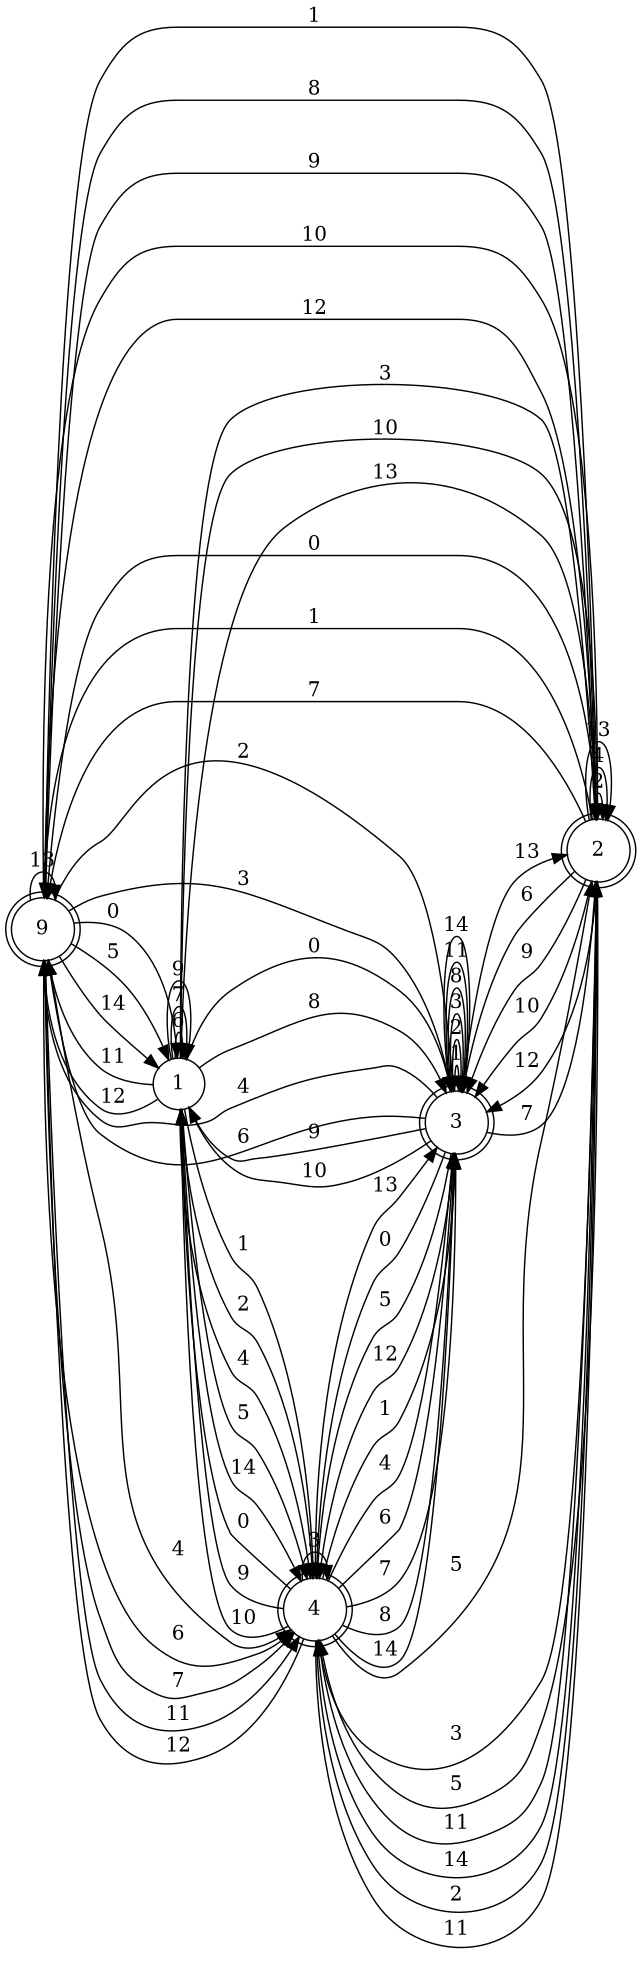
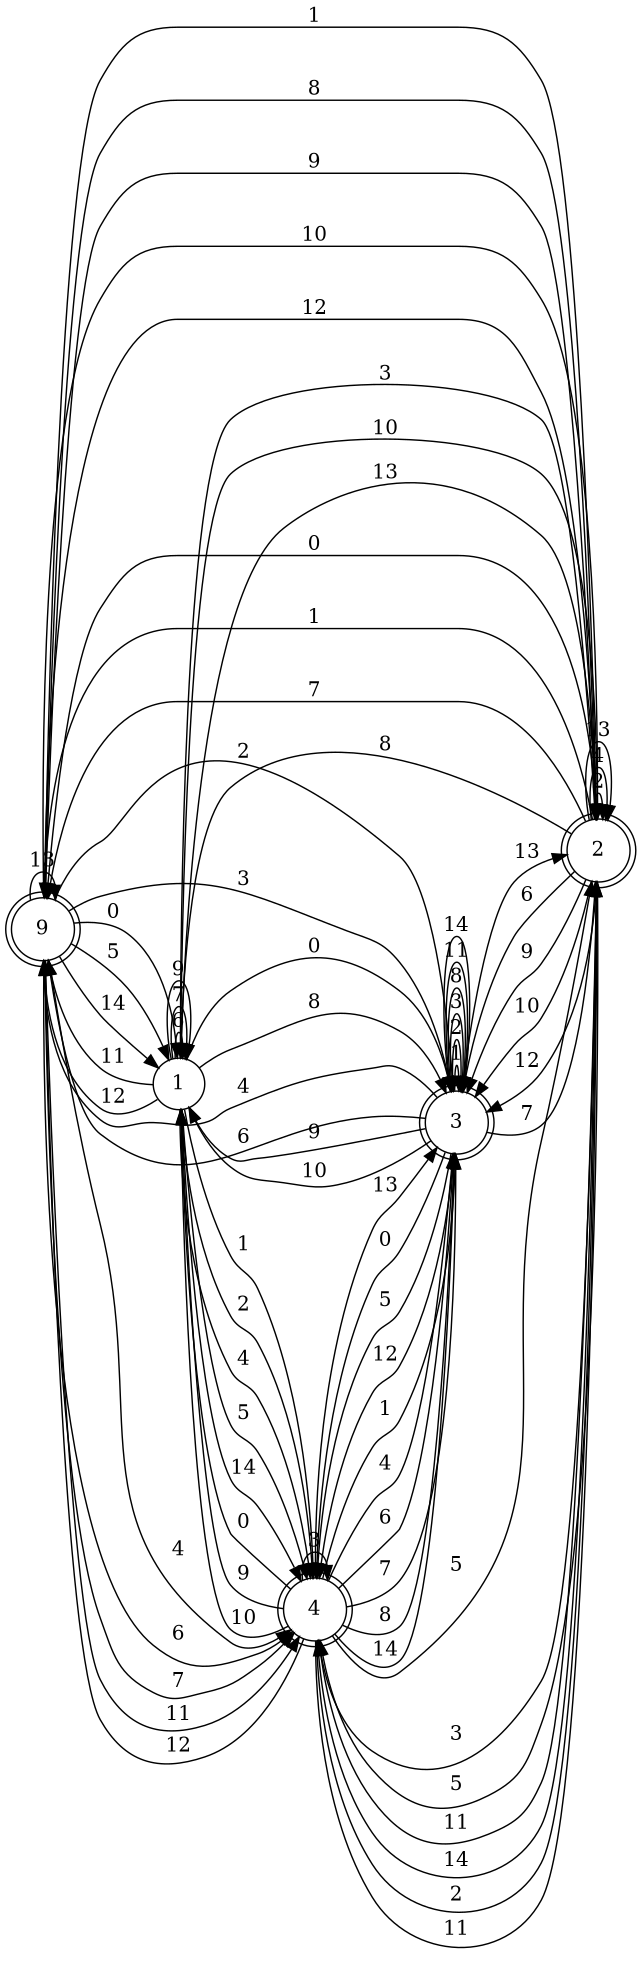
none -> (274, 763)
